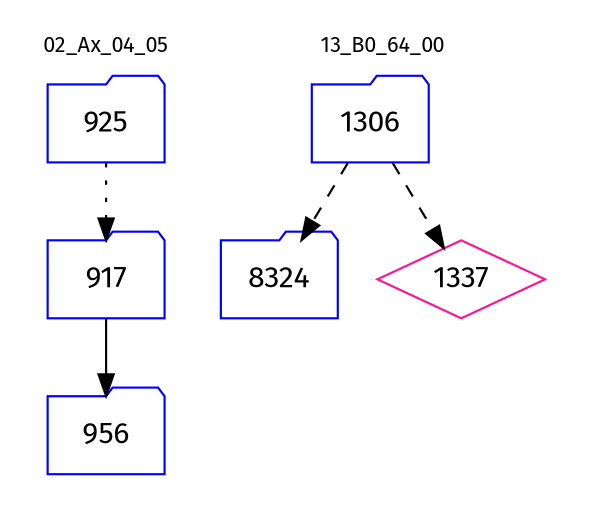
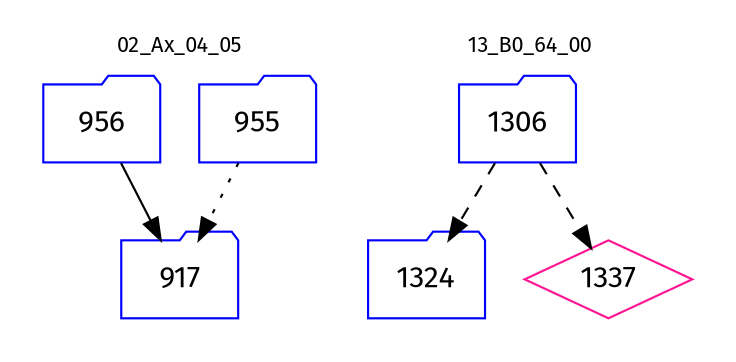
(106, 123) -> (258, 123)
(279, 279) -> (427, 279)
(106, 347) -> (136, 192)
